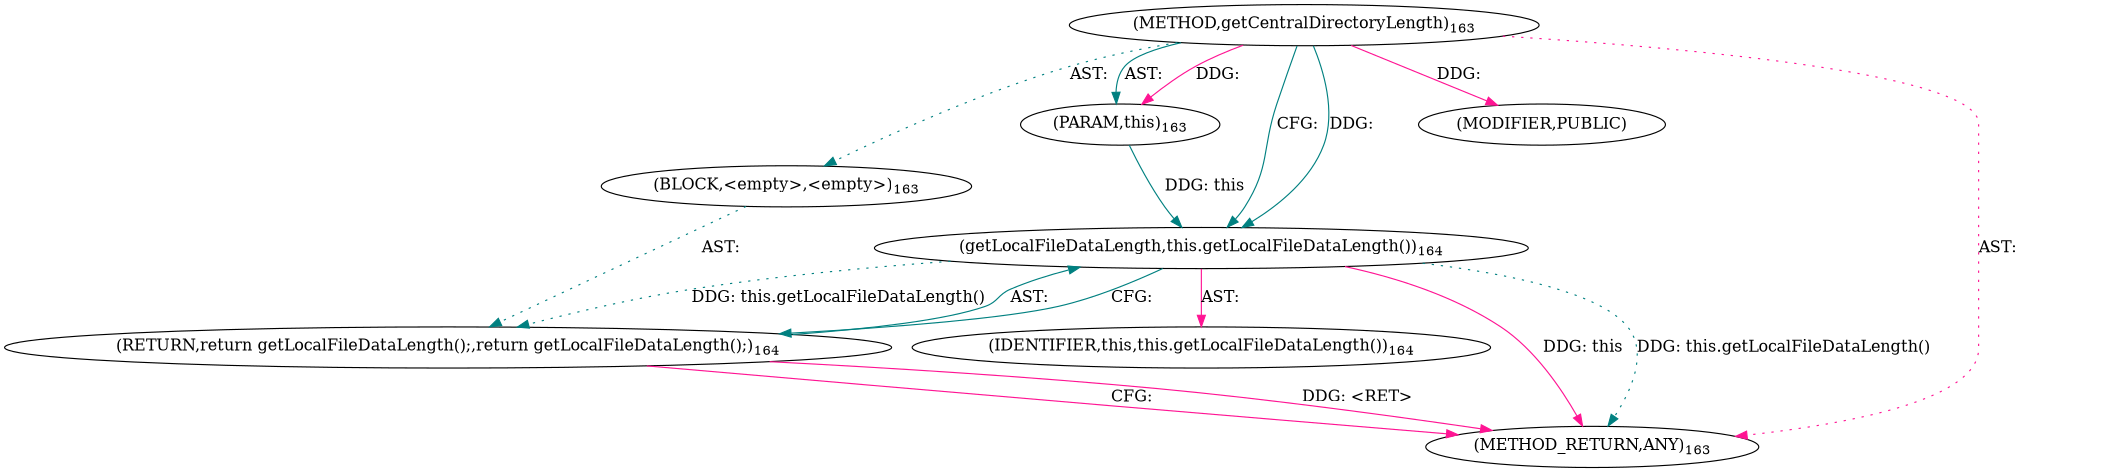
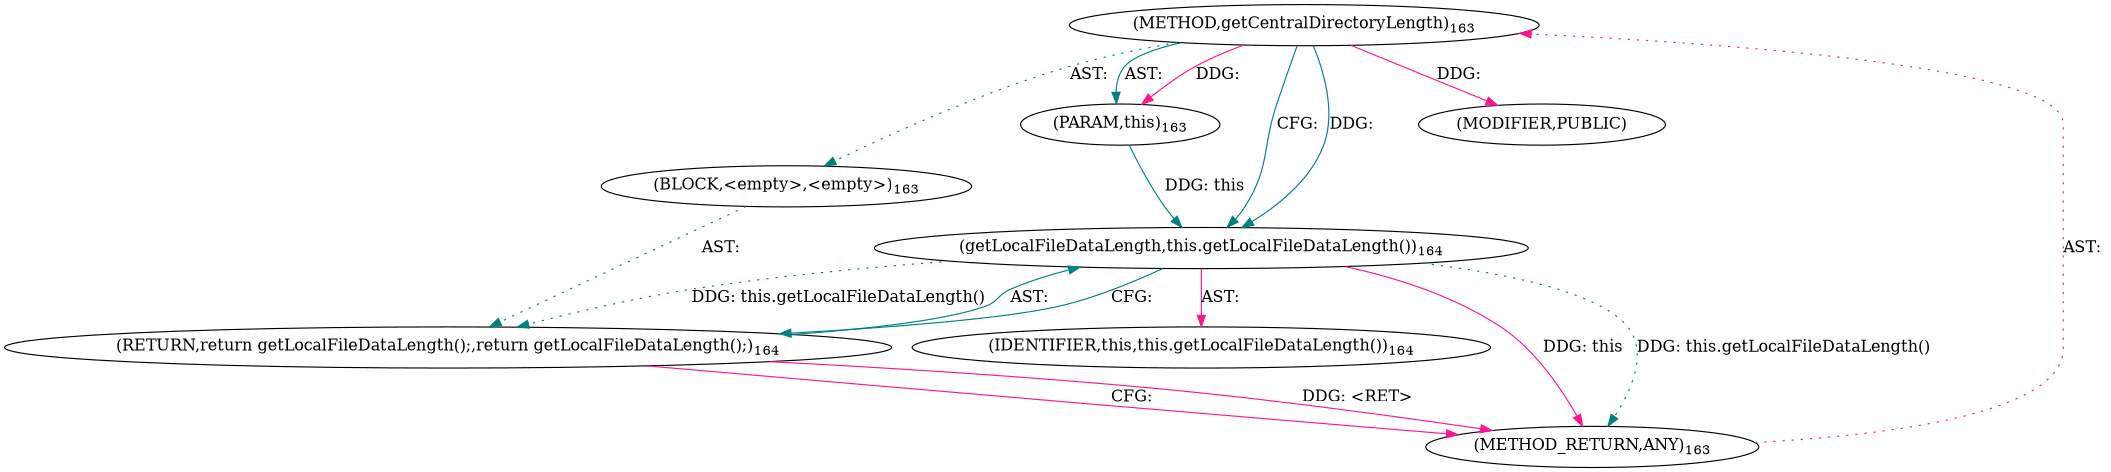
(1976, 120) -> (2063, 131)
